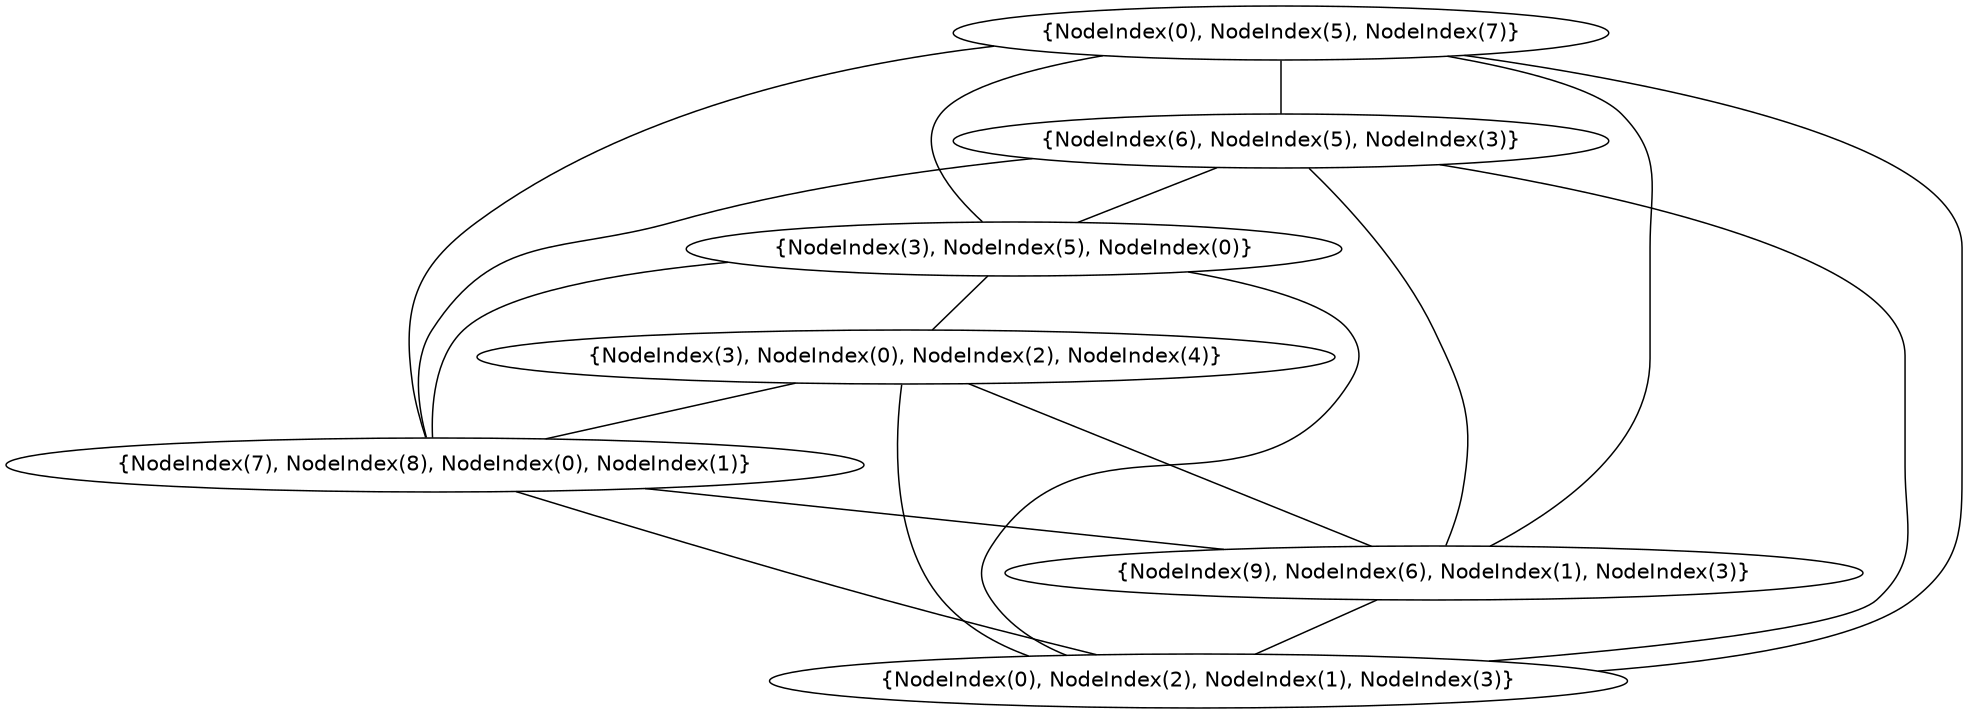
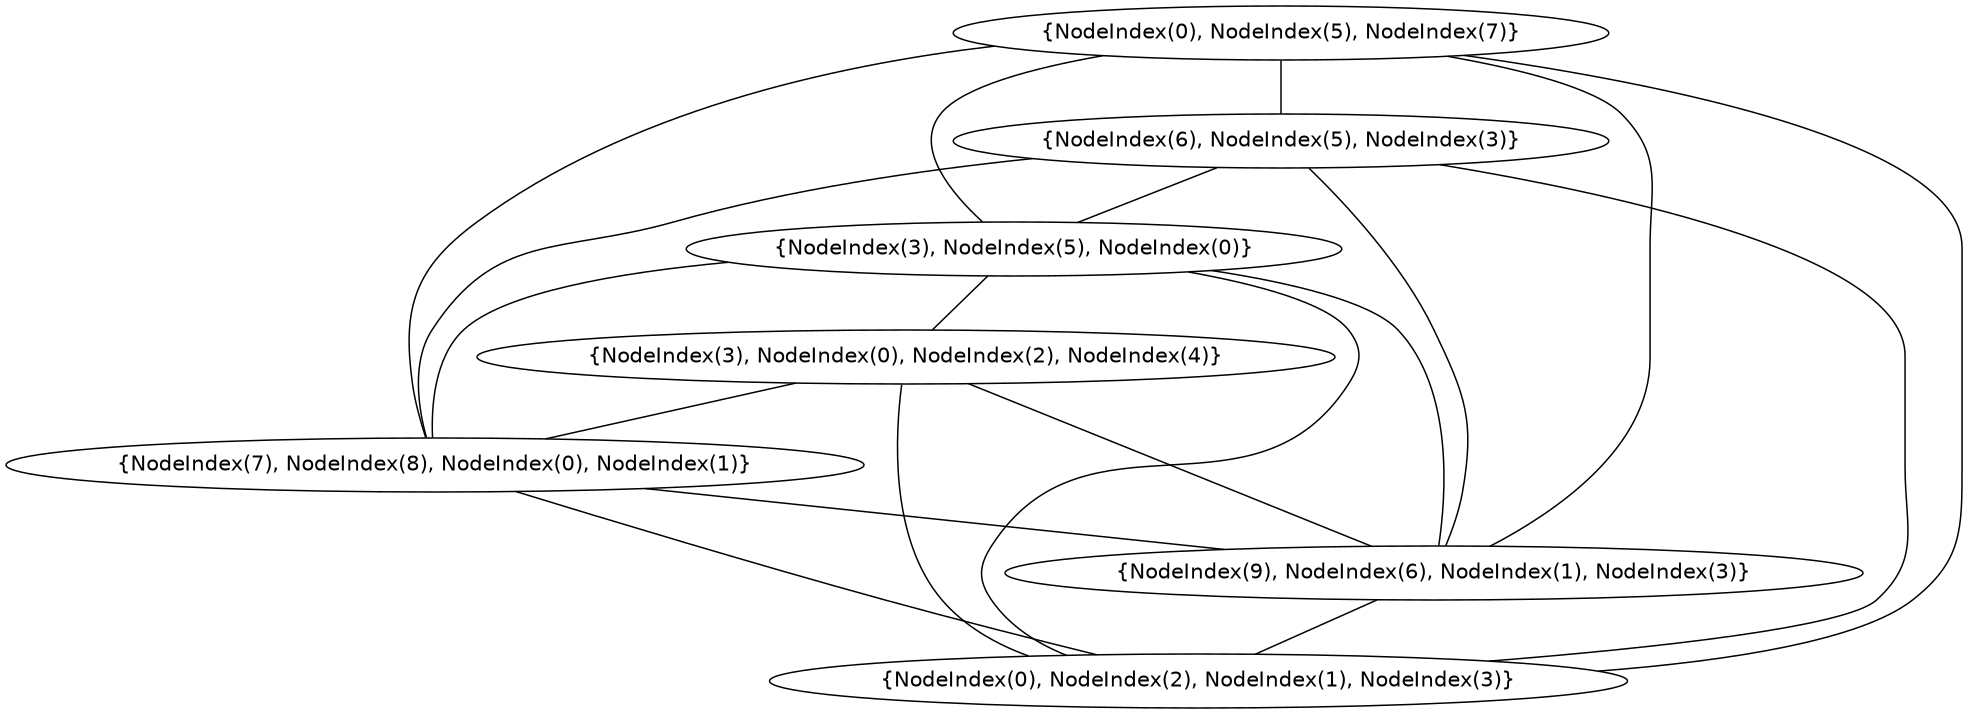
none -> (1407, 341)
